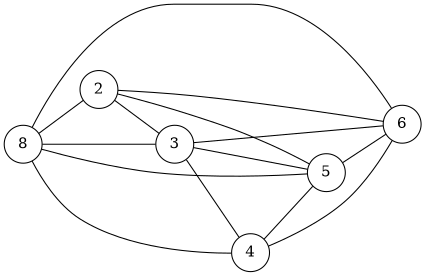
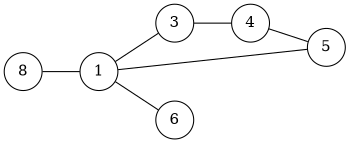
(205, 4) -> none
(99, 89) -> (99, 72)
(288, 134) -> none
(99, 144) -> none
(364, 148) -> none
(251, 158) -> none
(173, 174) -> none
(340, 205) -> none
(117, 236) -> none
